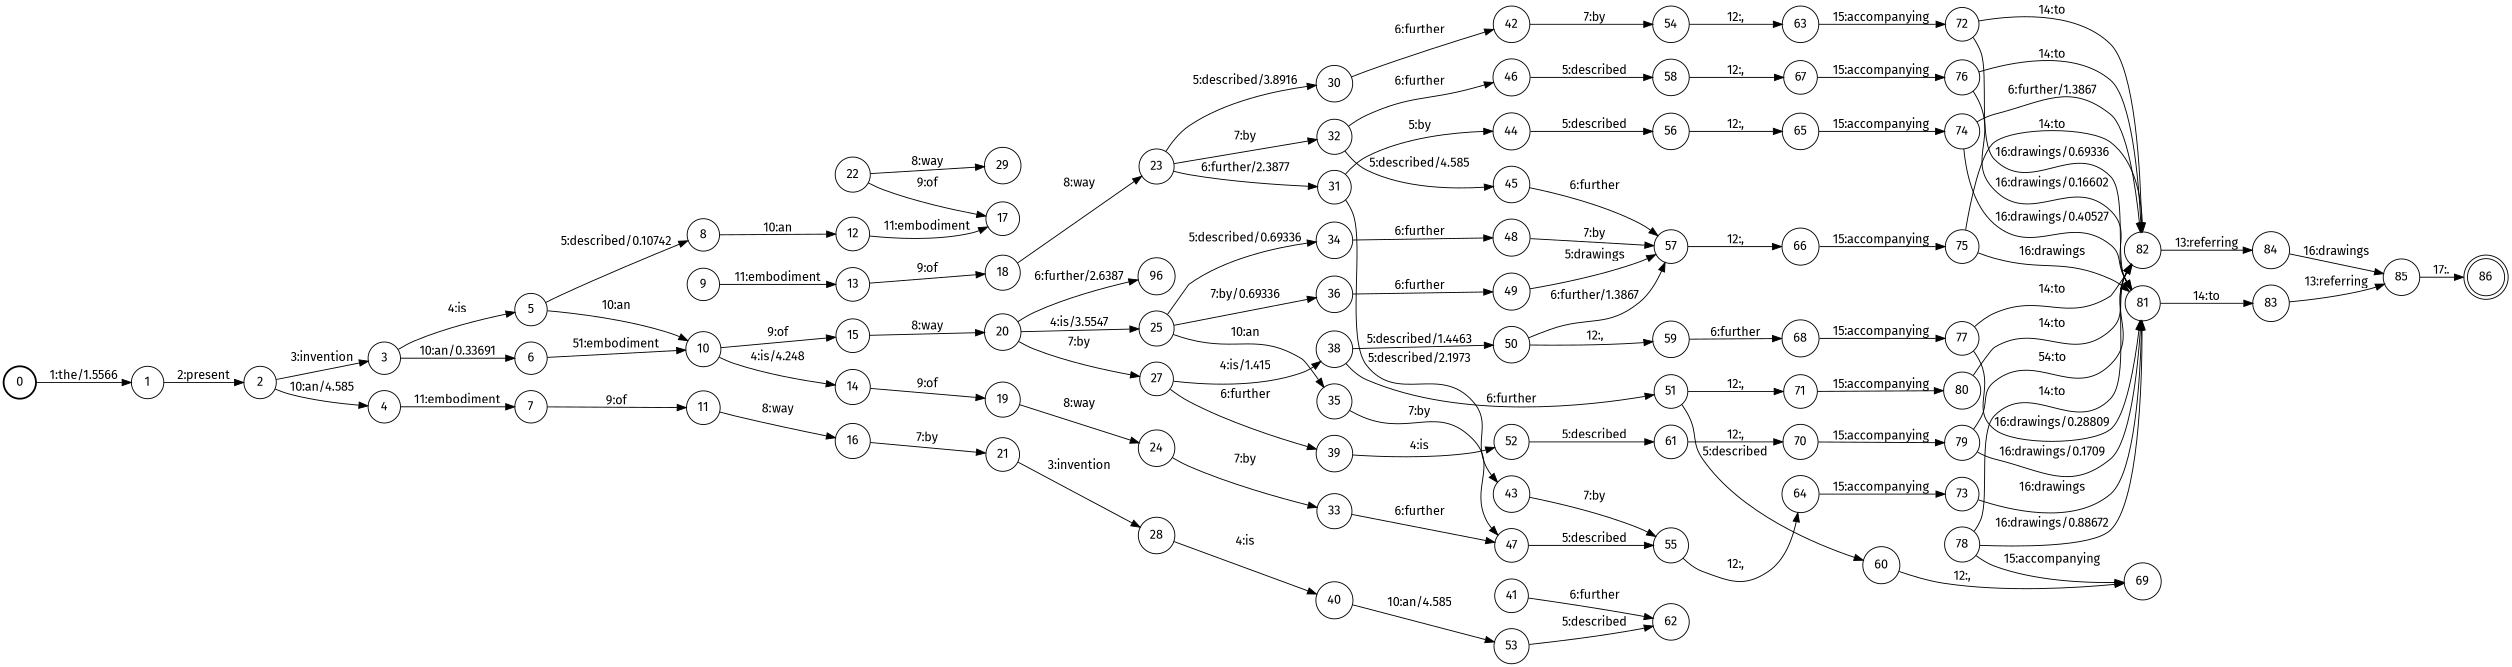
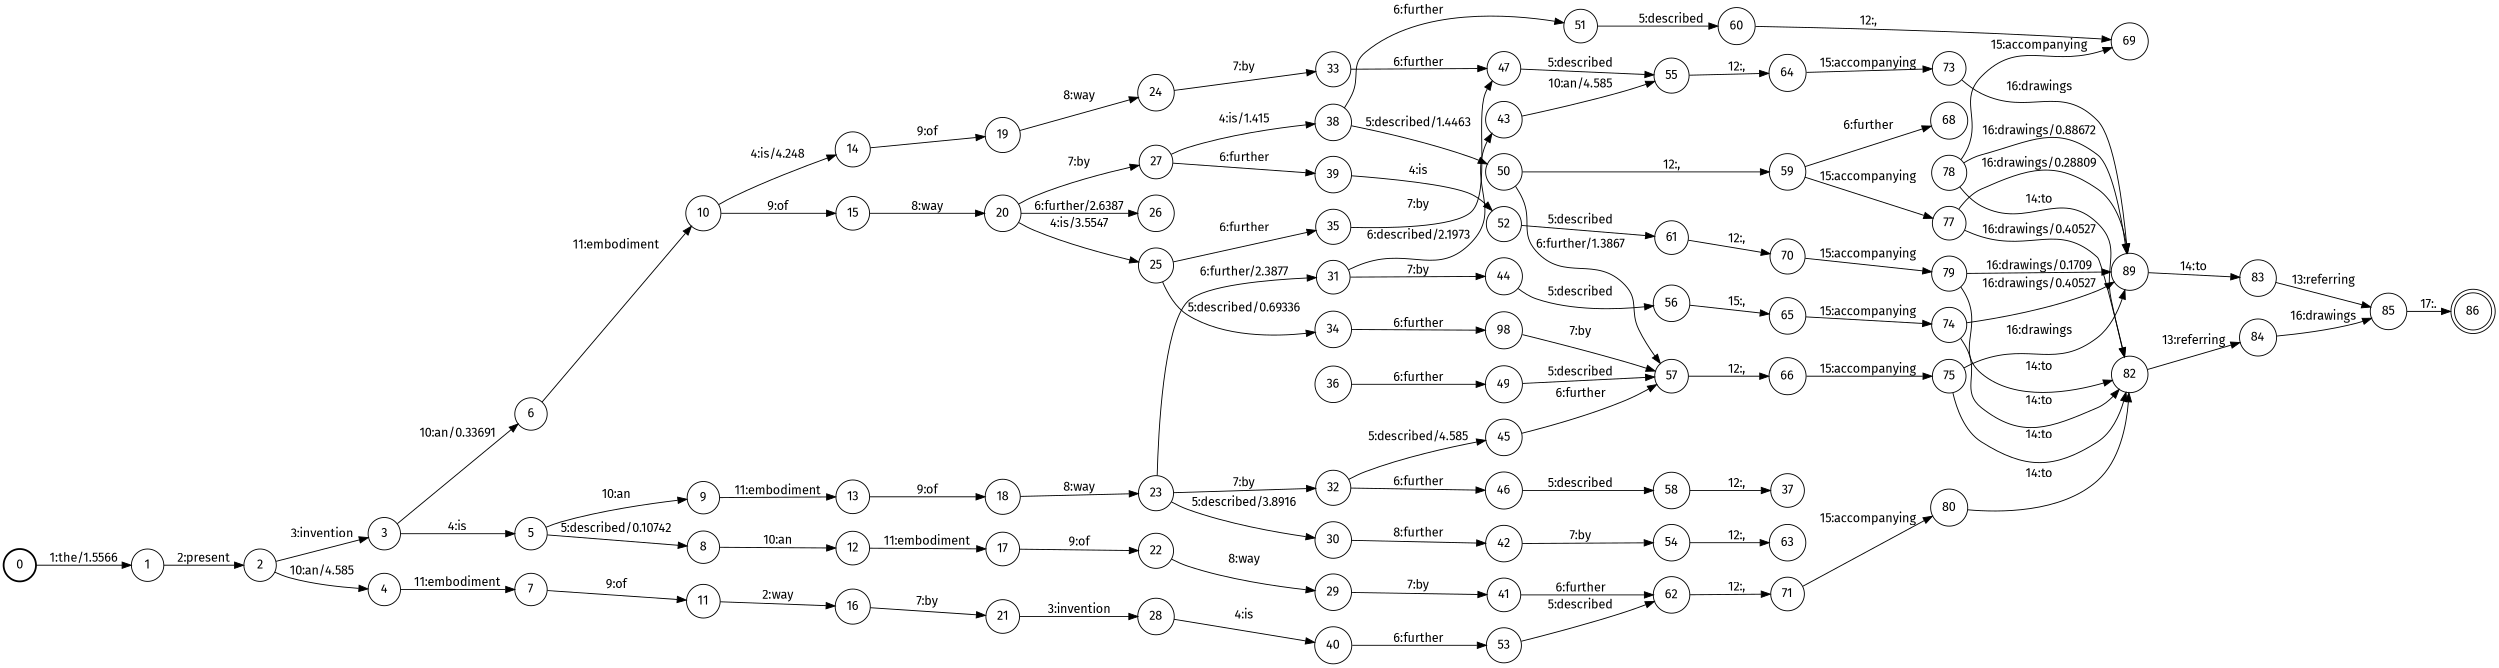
(1962, 24) -> none
(1420, 30) -> (1419, 533)
(1801, 77) -> (1788, 490)
(1962, 77) -> none
(2052, 90) -> (2039, 401)
(1735, 125) -> (1737, 302)
(1420, 126) -> (1419, 270)
(922, 202) -> (1075, 550)
(1512, 238) -> (1504, 330)
(1595, 255) -> (1581, 372)
(1157, 276) -> (1156, 213)
(2052, 289) -> (2039, 230)
(2143, 303) -> (2130, 272)
(1241, 312) -> none
(614, 320) -> (611, 510)
(1246, 333) -> (1244, 228)
(1878, 338) -> (1864, 196)
(616, 344) -> (616, 245)
(2052, 358) -> (2039, 367)
(1420, 359) -> (1419, 235)
(1731, 391) -> (1725, 594)
(778, 409) -> (778, 595)
(1595, 496) -> (1581, 84)
none -> (1415, 593)
(1420, 603) -> (1419, 639)
